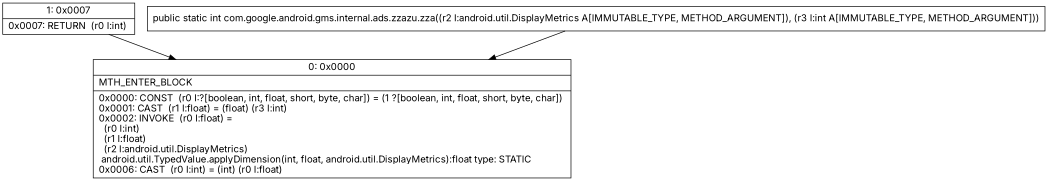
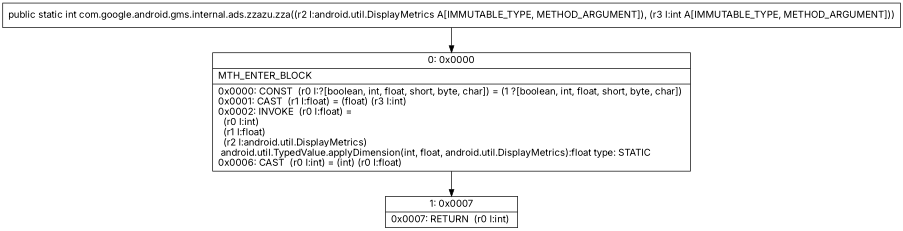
(139, 46) -> (452, 180)
